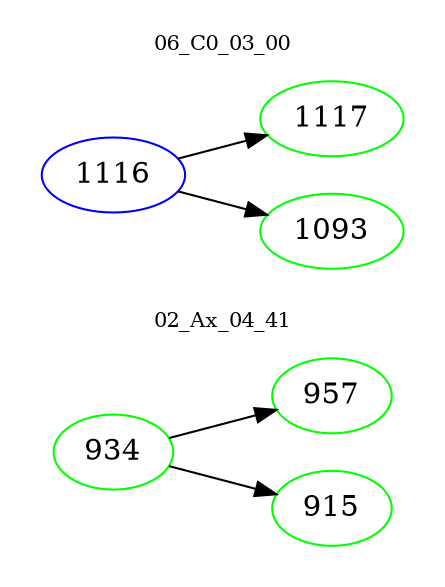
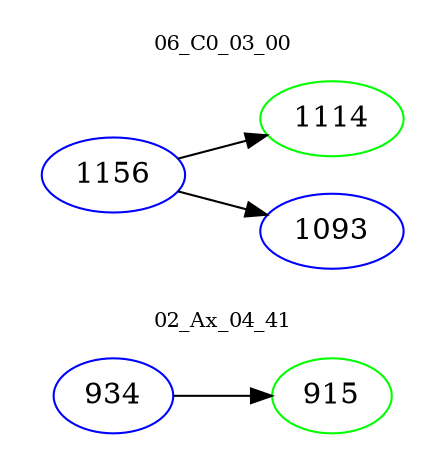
(332, 119) -> (332, 119)
(113, 175) -> (113, 175)
(332, 231) -> (332, 231)
(332, 396) -> none
(113, 452) -> (113, 396)
